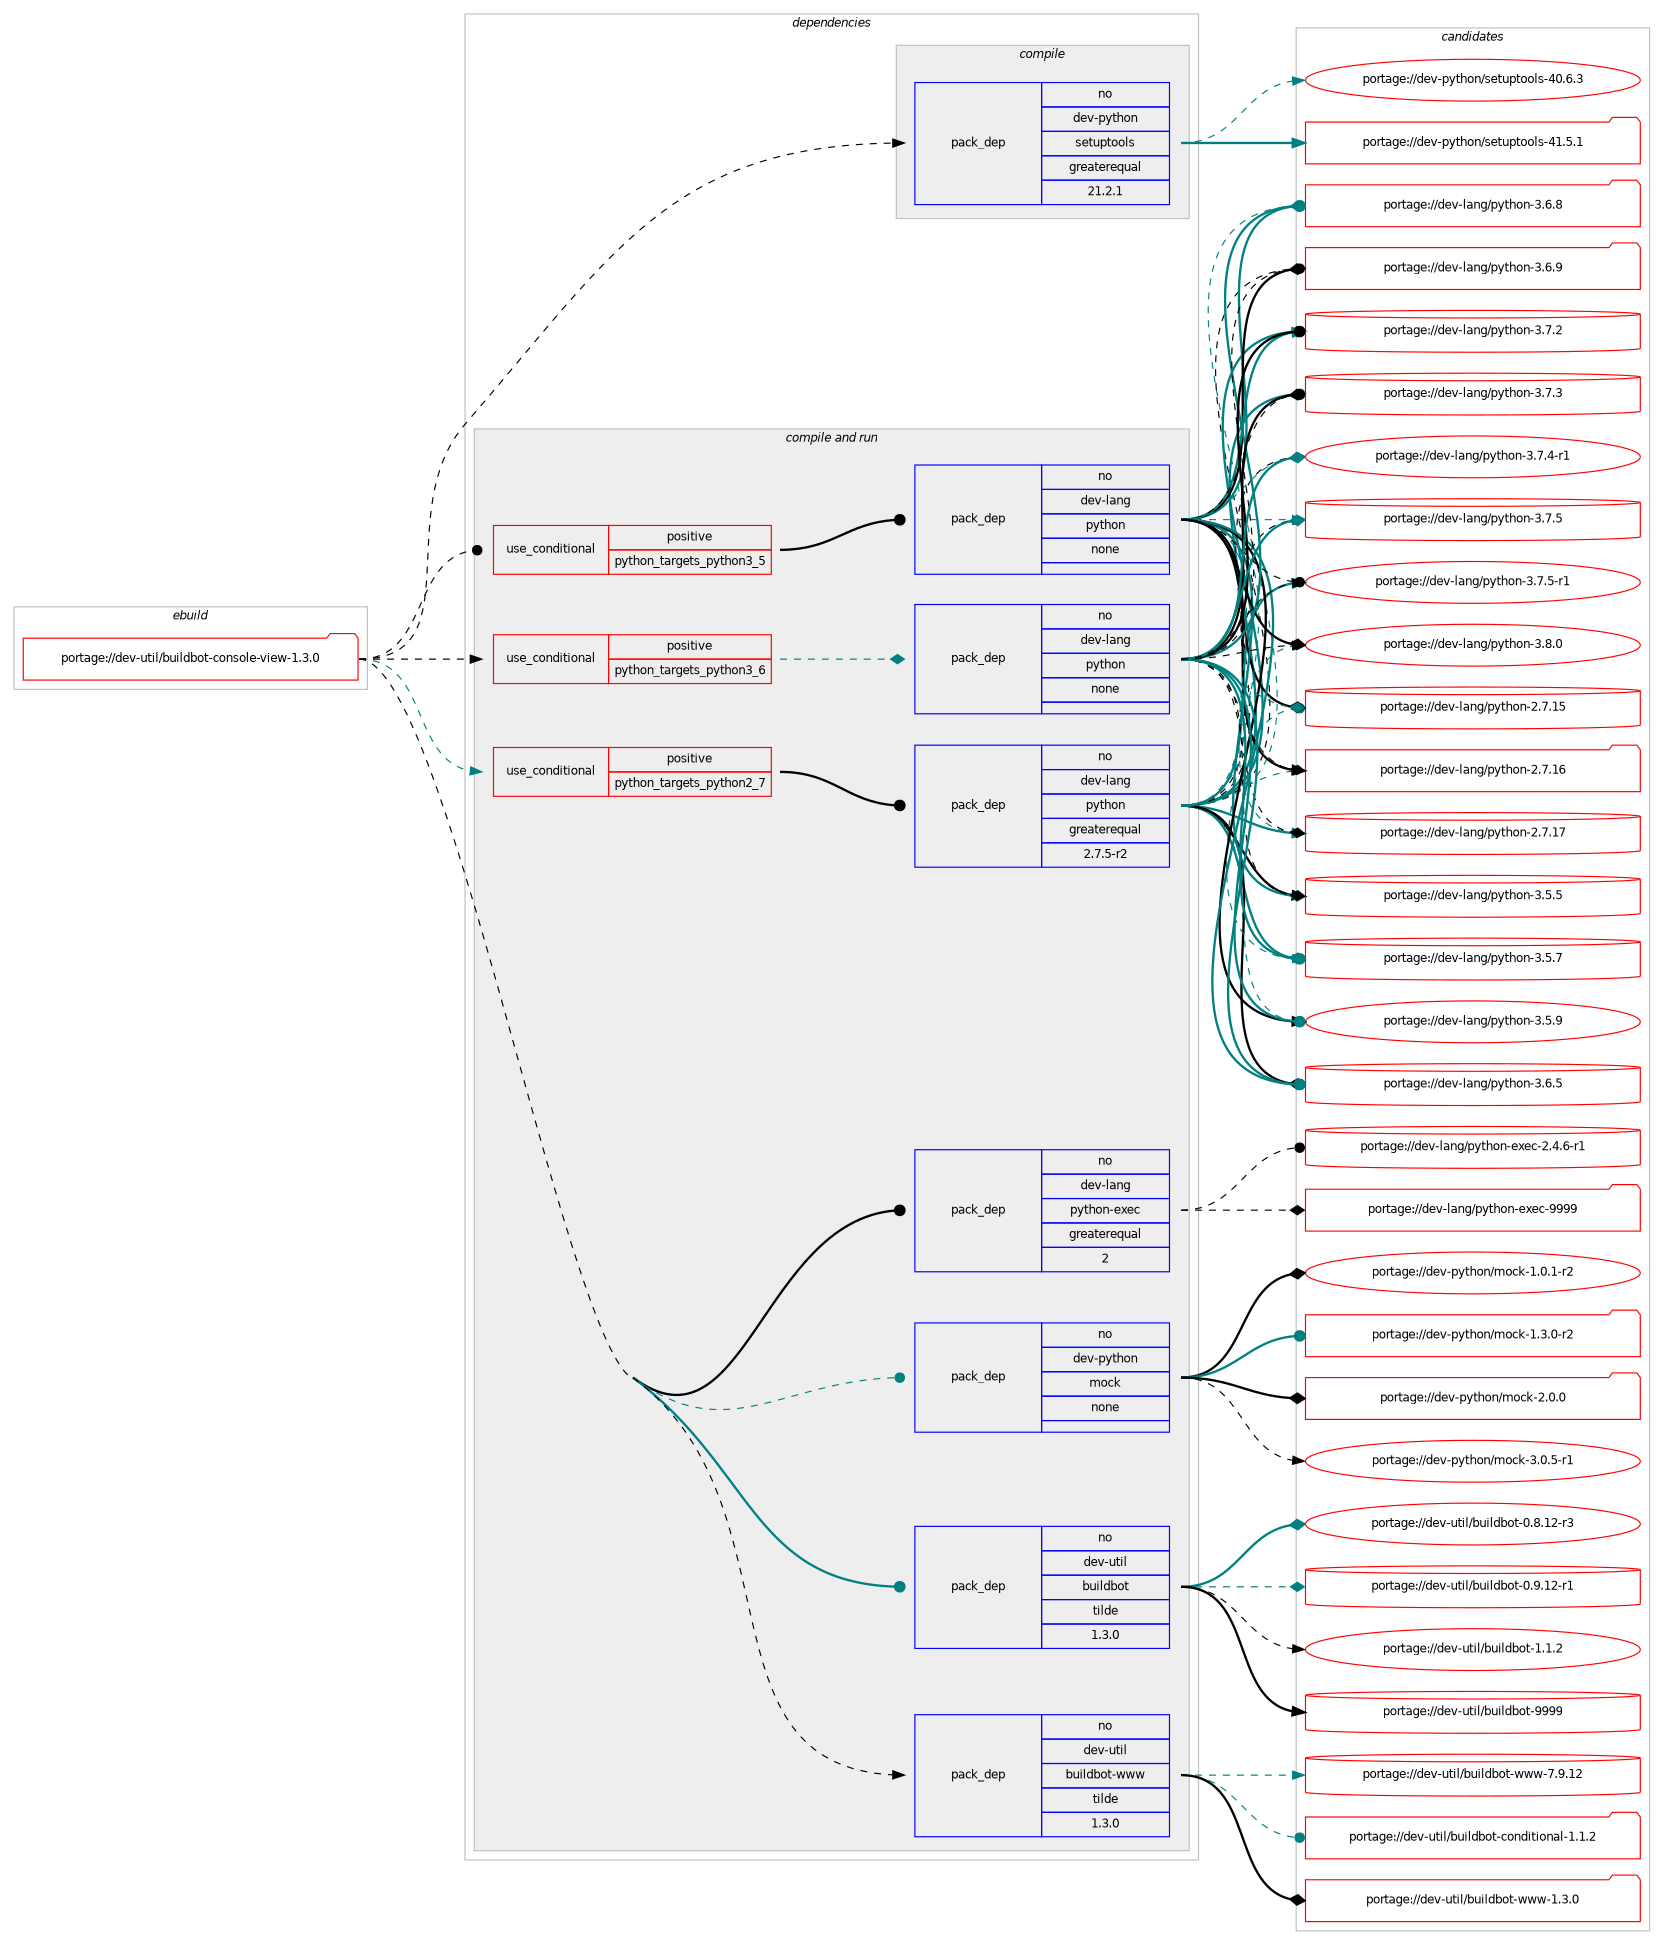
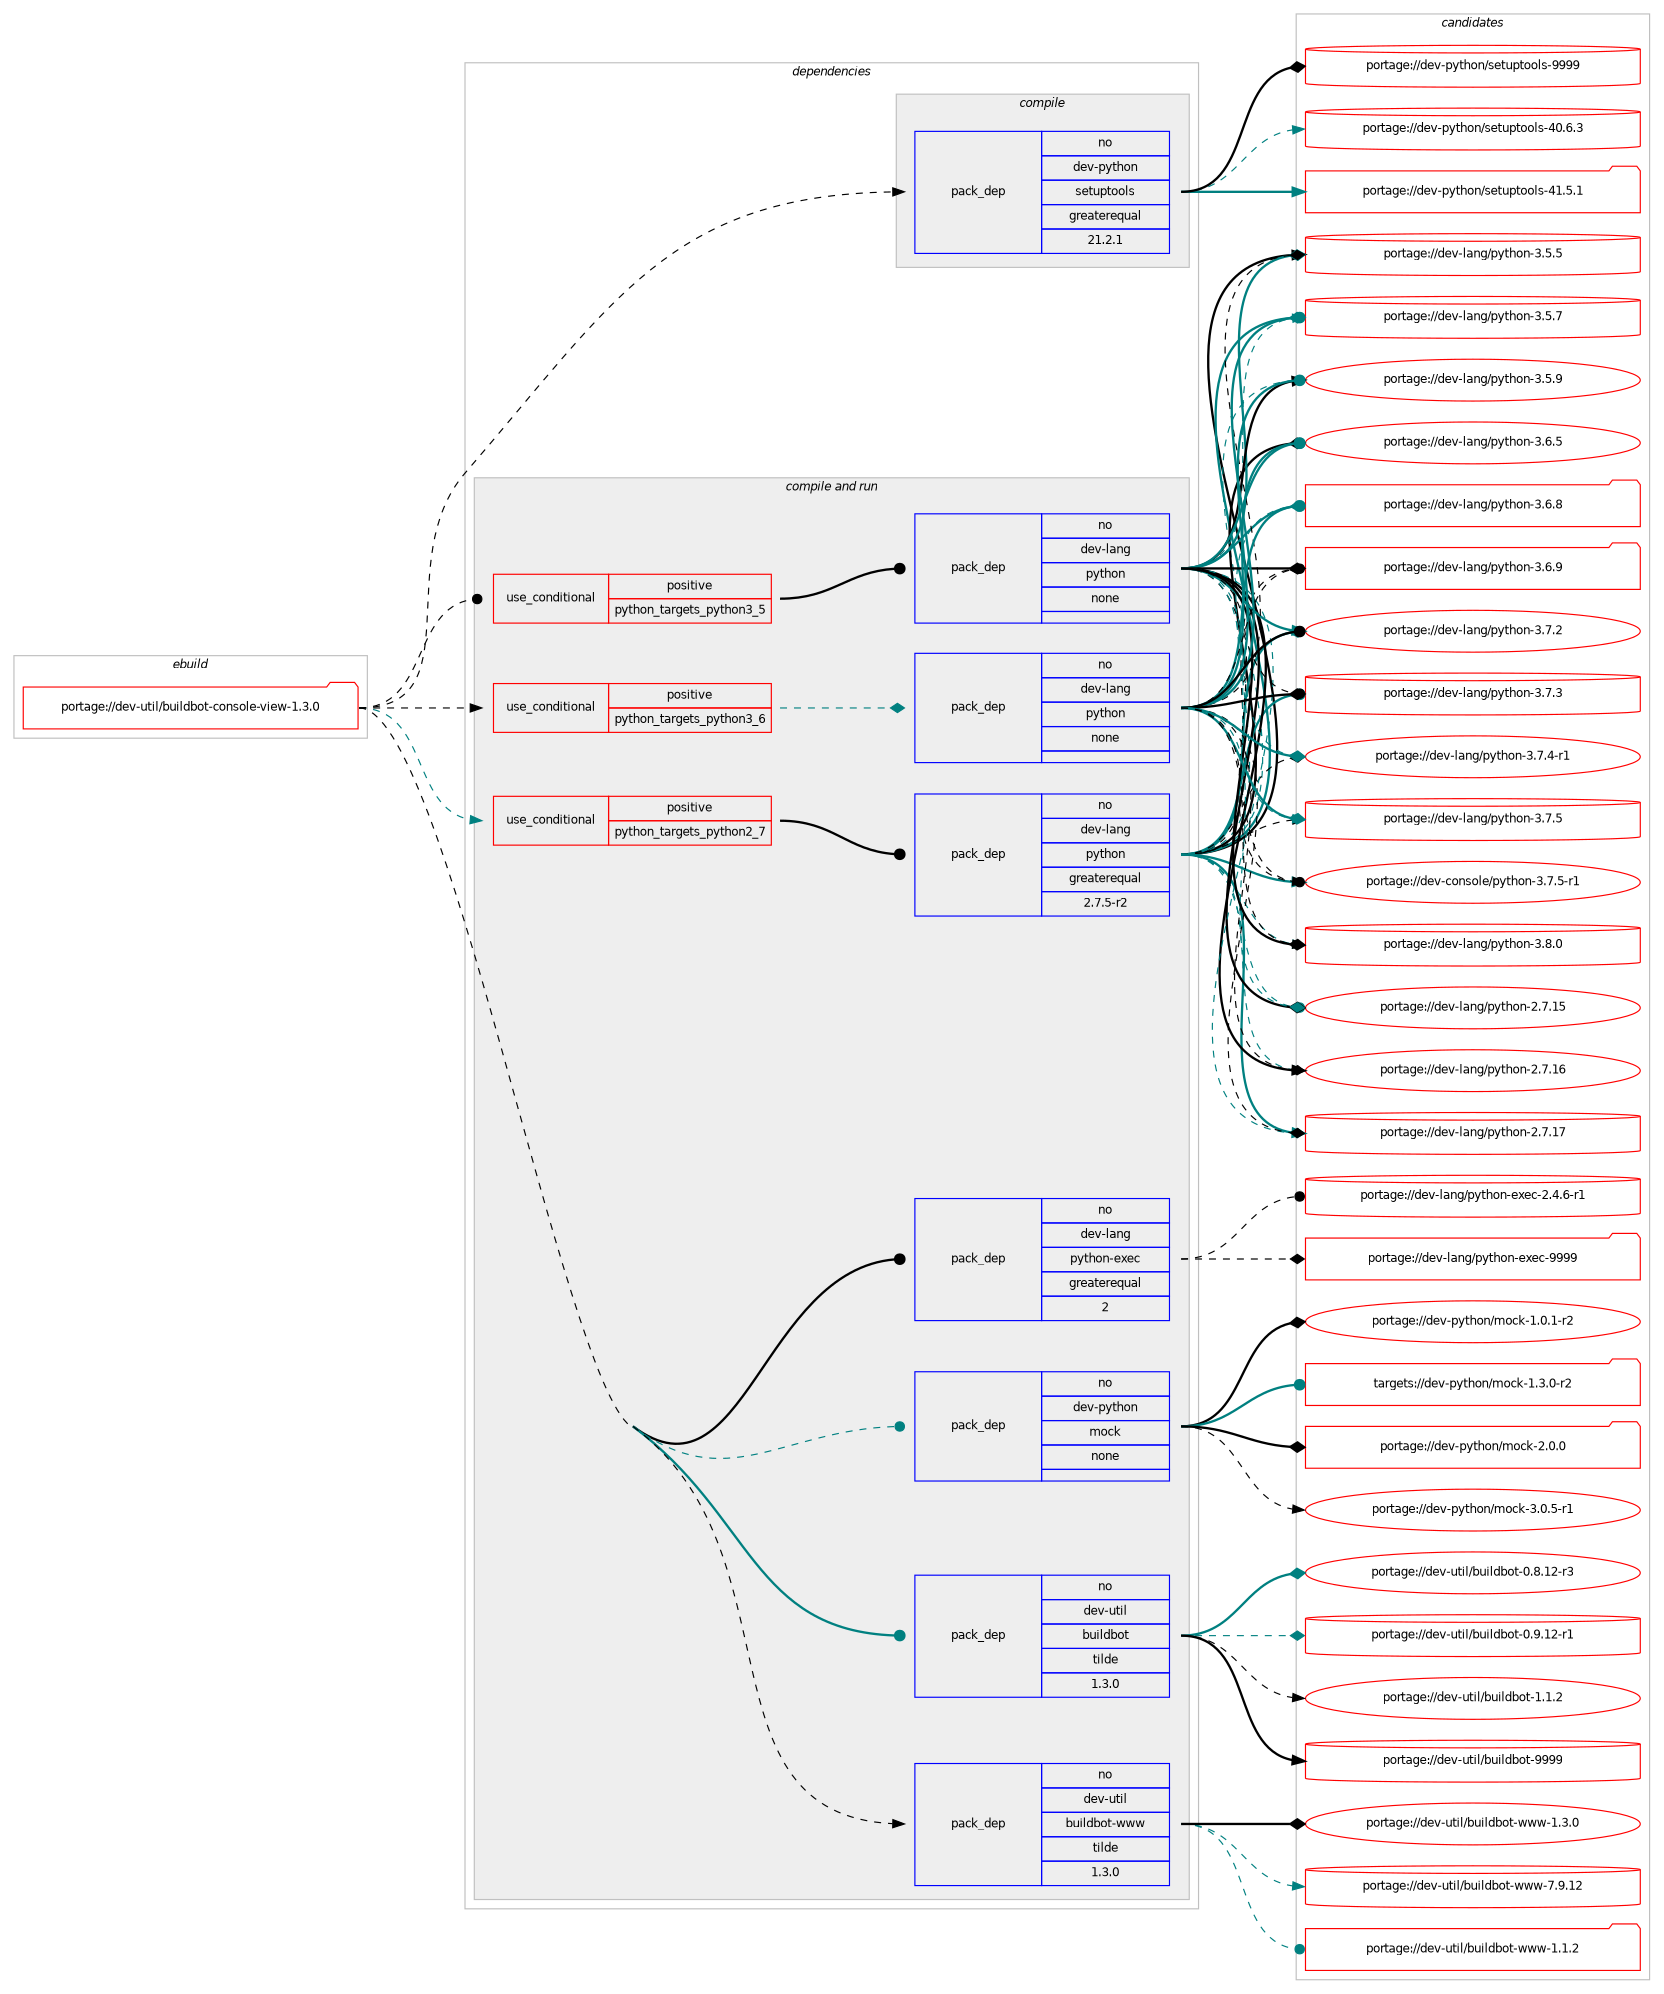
none -> (1473, 66)
(1473, 80) -> (1473, 129)
(1473, 331) -> (1473, 631)
(1473, 582) -> (1473, 882)
(1473, 645) -> (1473, 945)
(1473, 708) -> (1473, 1008)
(1473, 771) -> (1473, 1071)
(1473, 1085) -> (1473, 443)
(1473, 1336) -> (1473, 1385)
(1473, 1838) -> (1473, 1950)
(1473, 1901) -> (1473, 1824)
